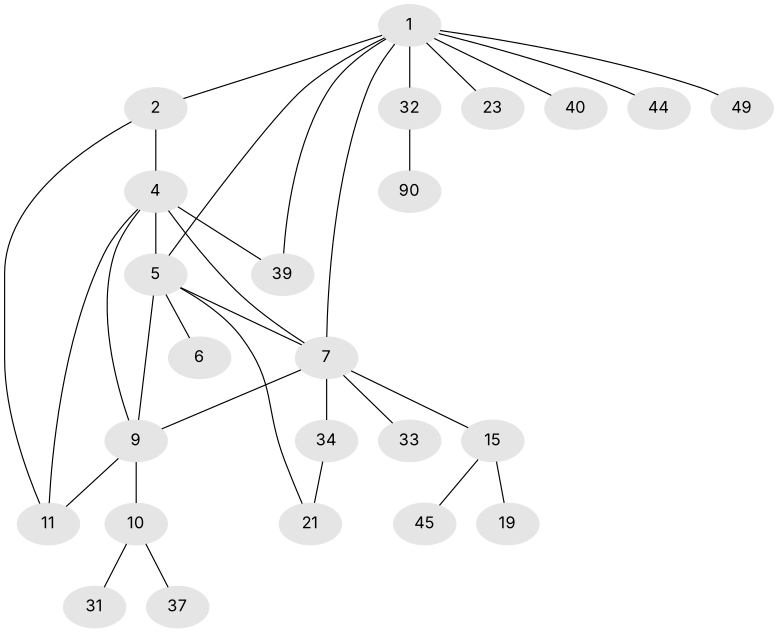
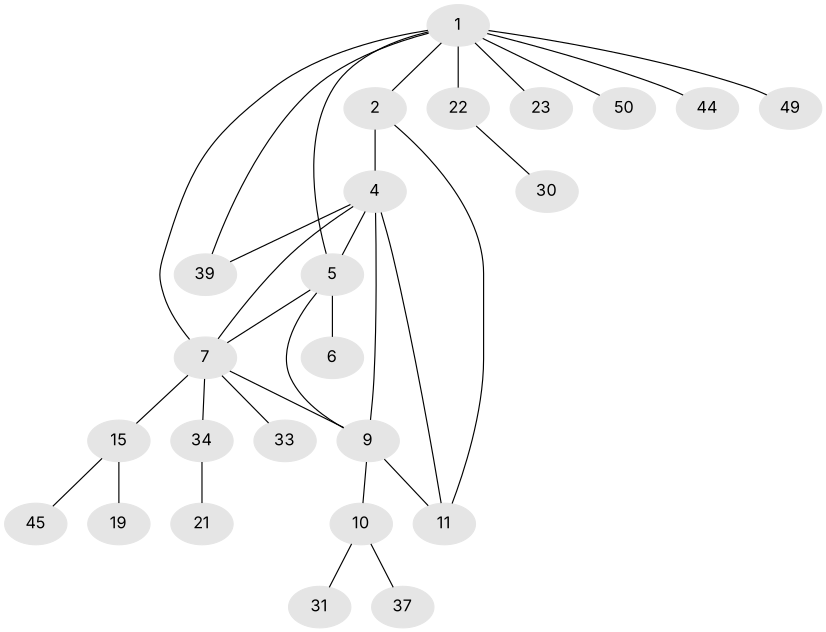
(410, 108) -> (458, 108)
(576, 108) -> (624, 108)
(410, 192) -> (547, 192)
(262, 375) -> none
